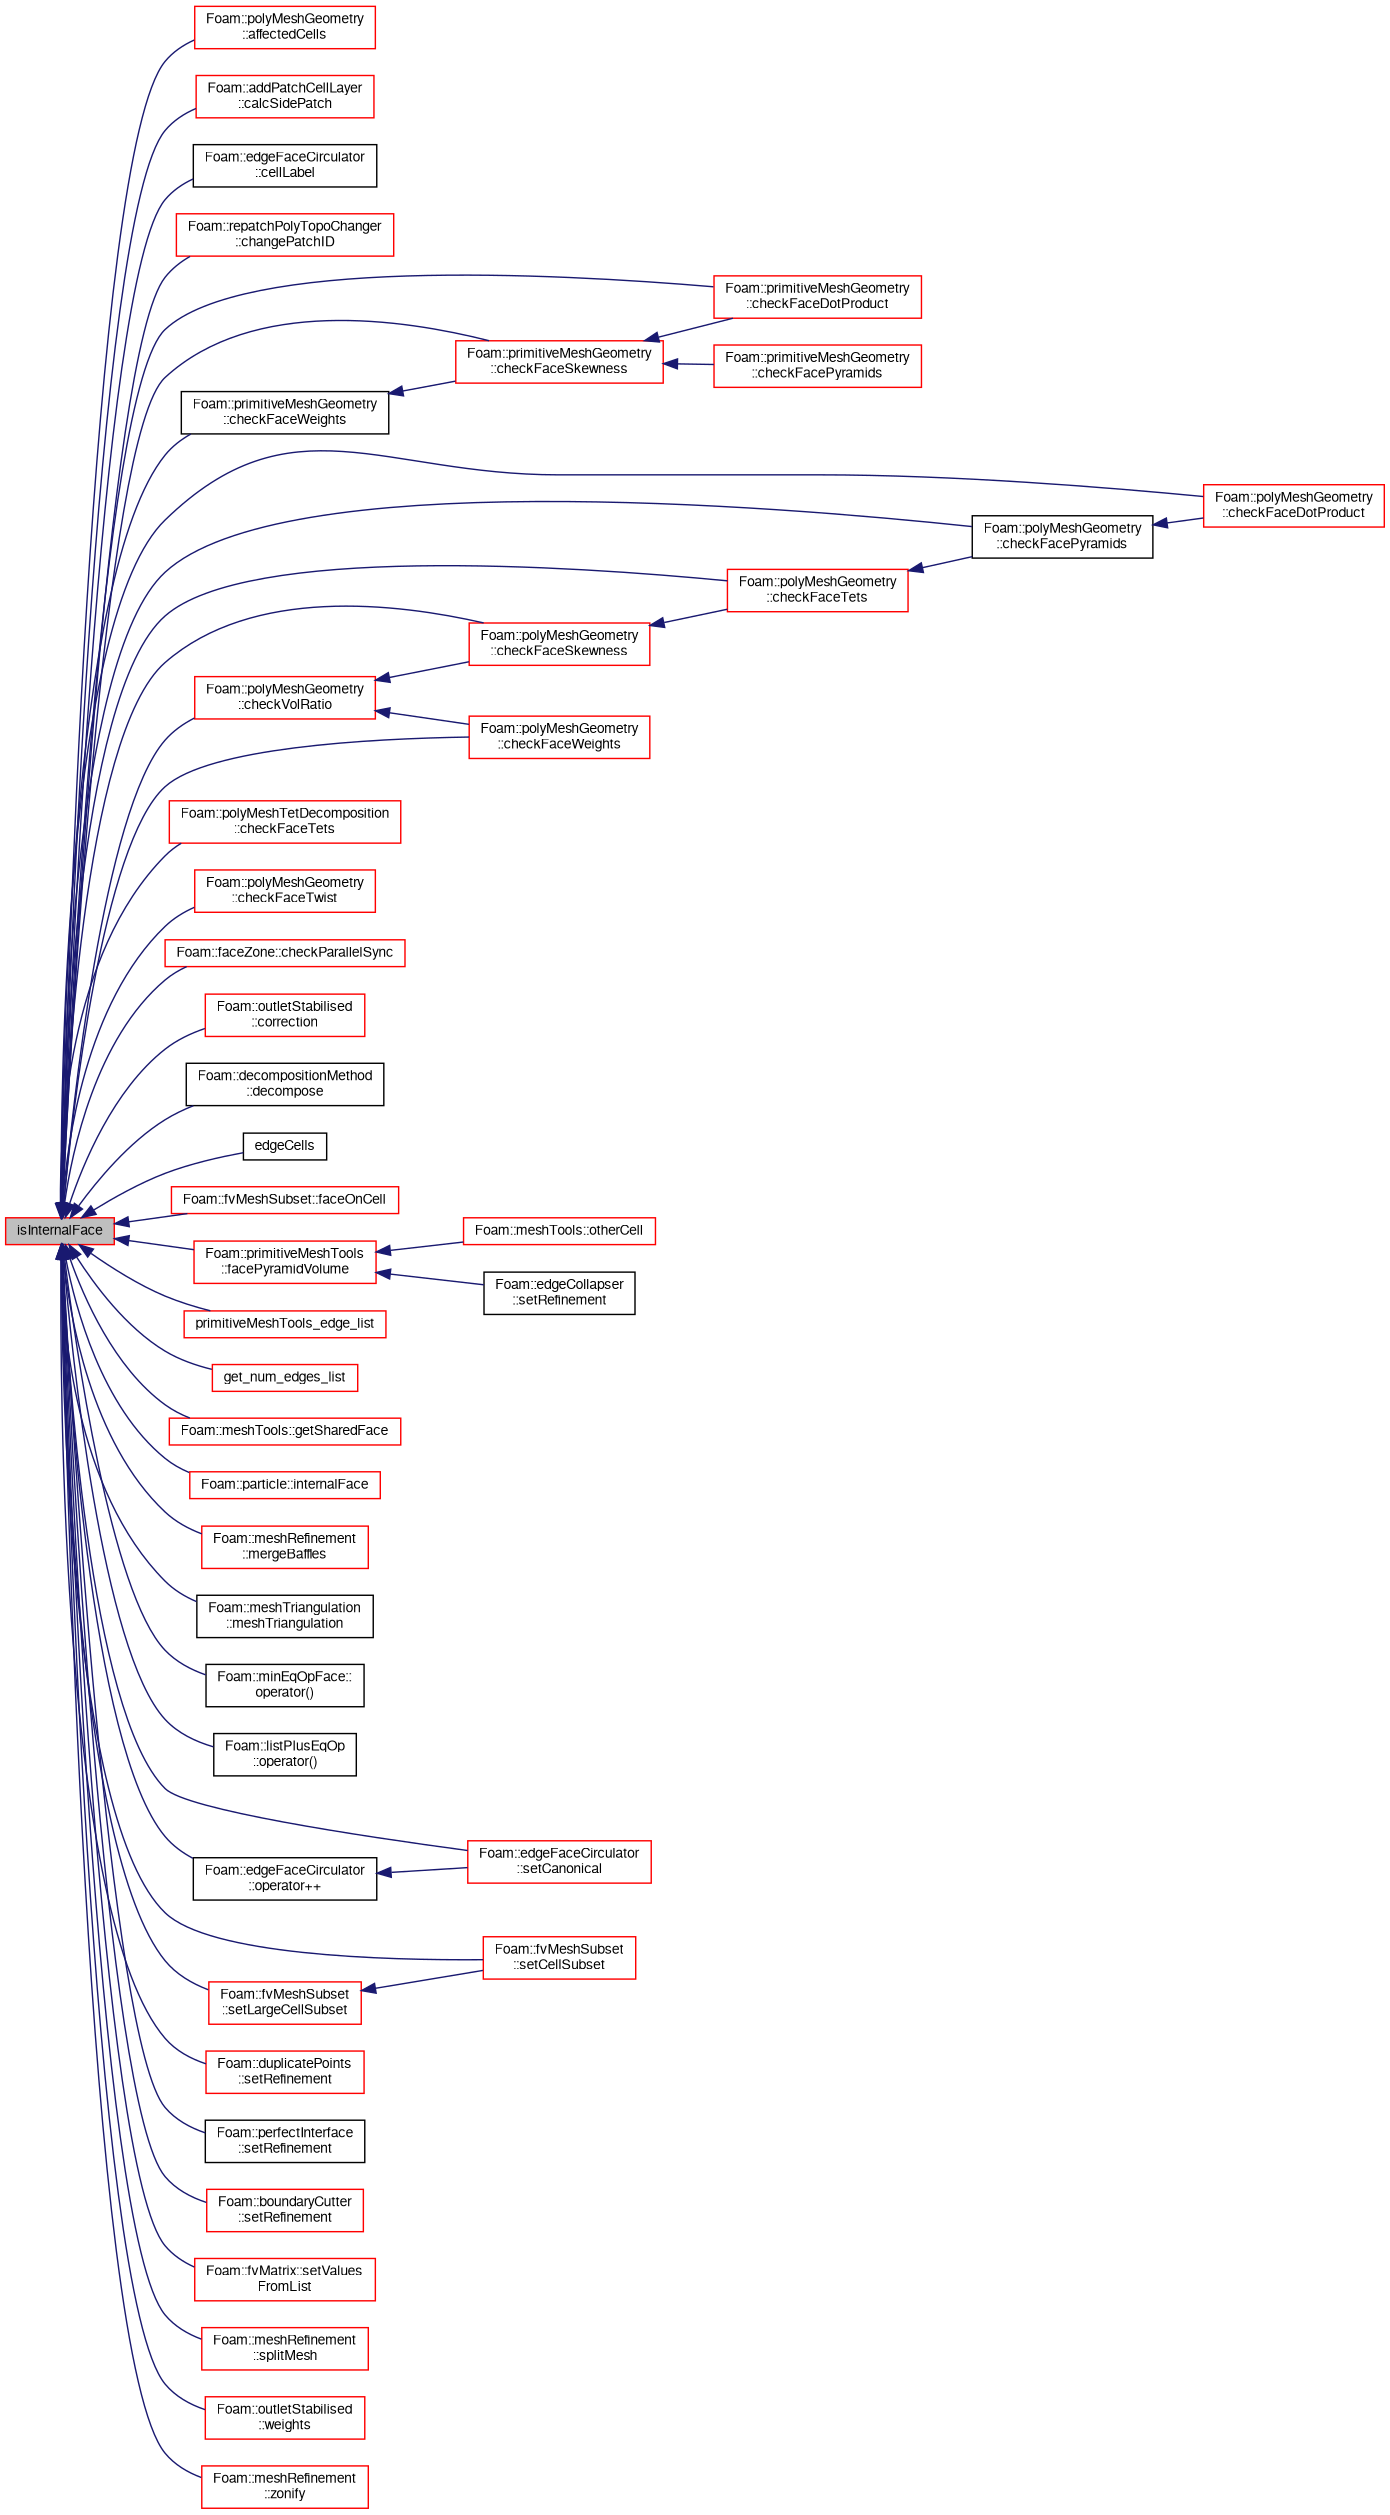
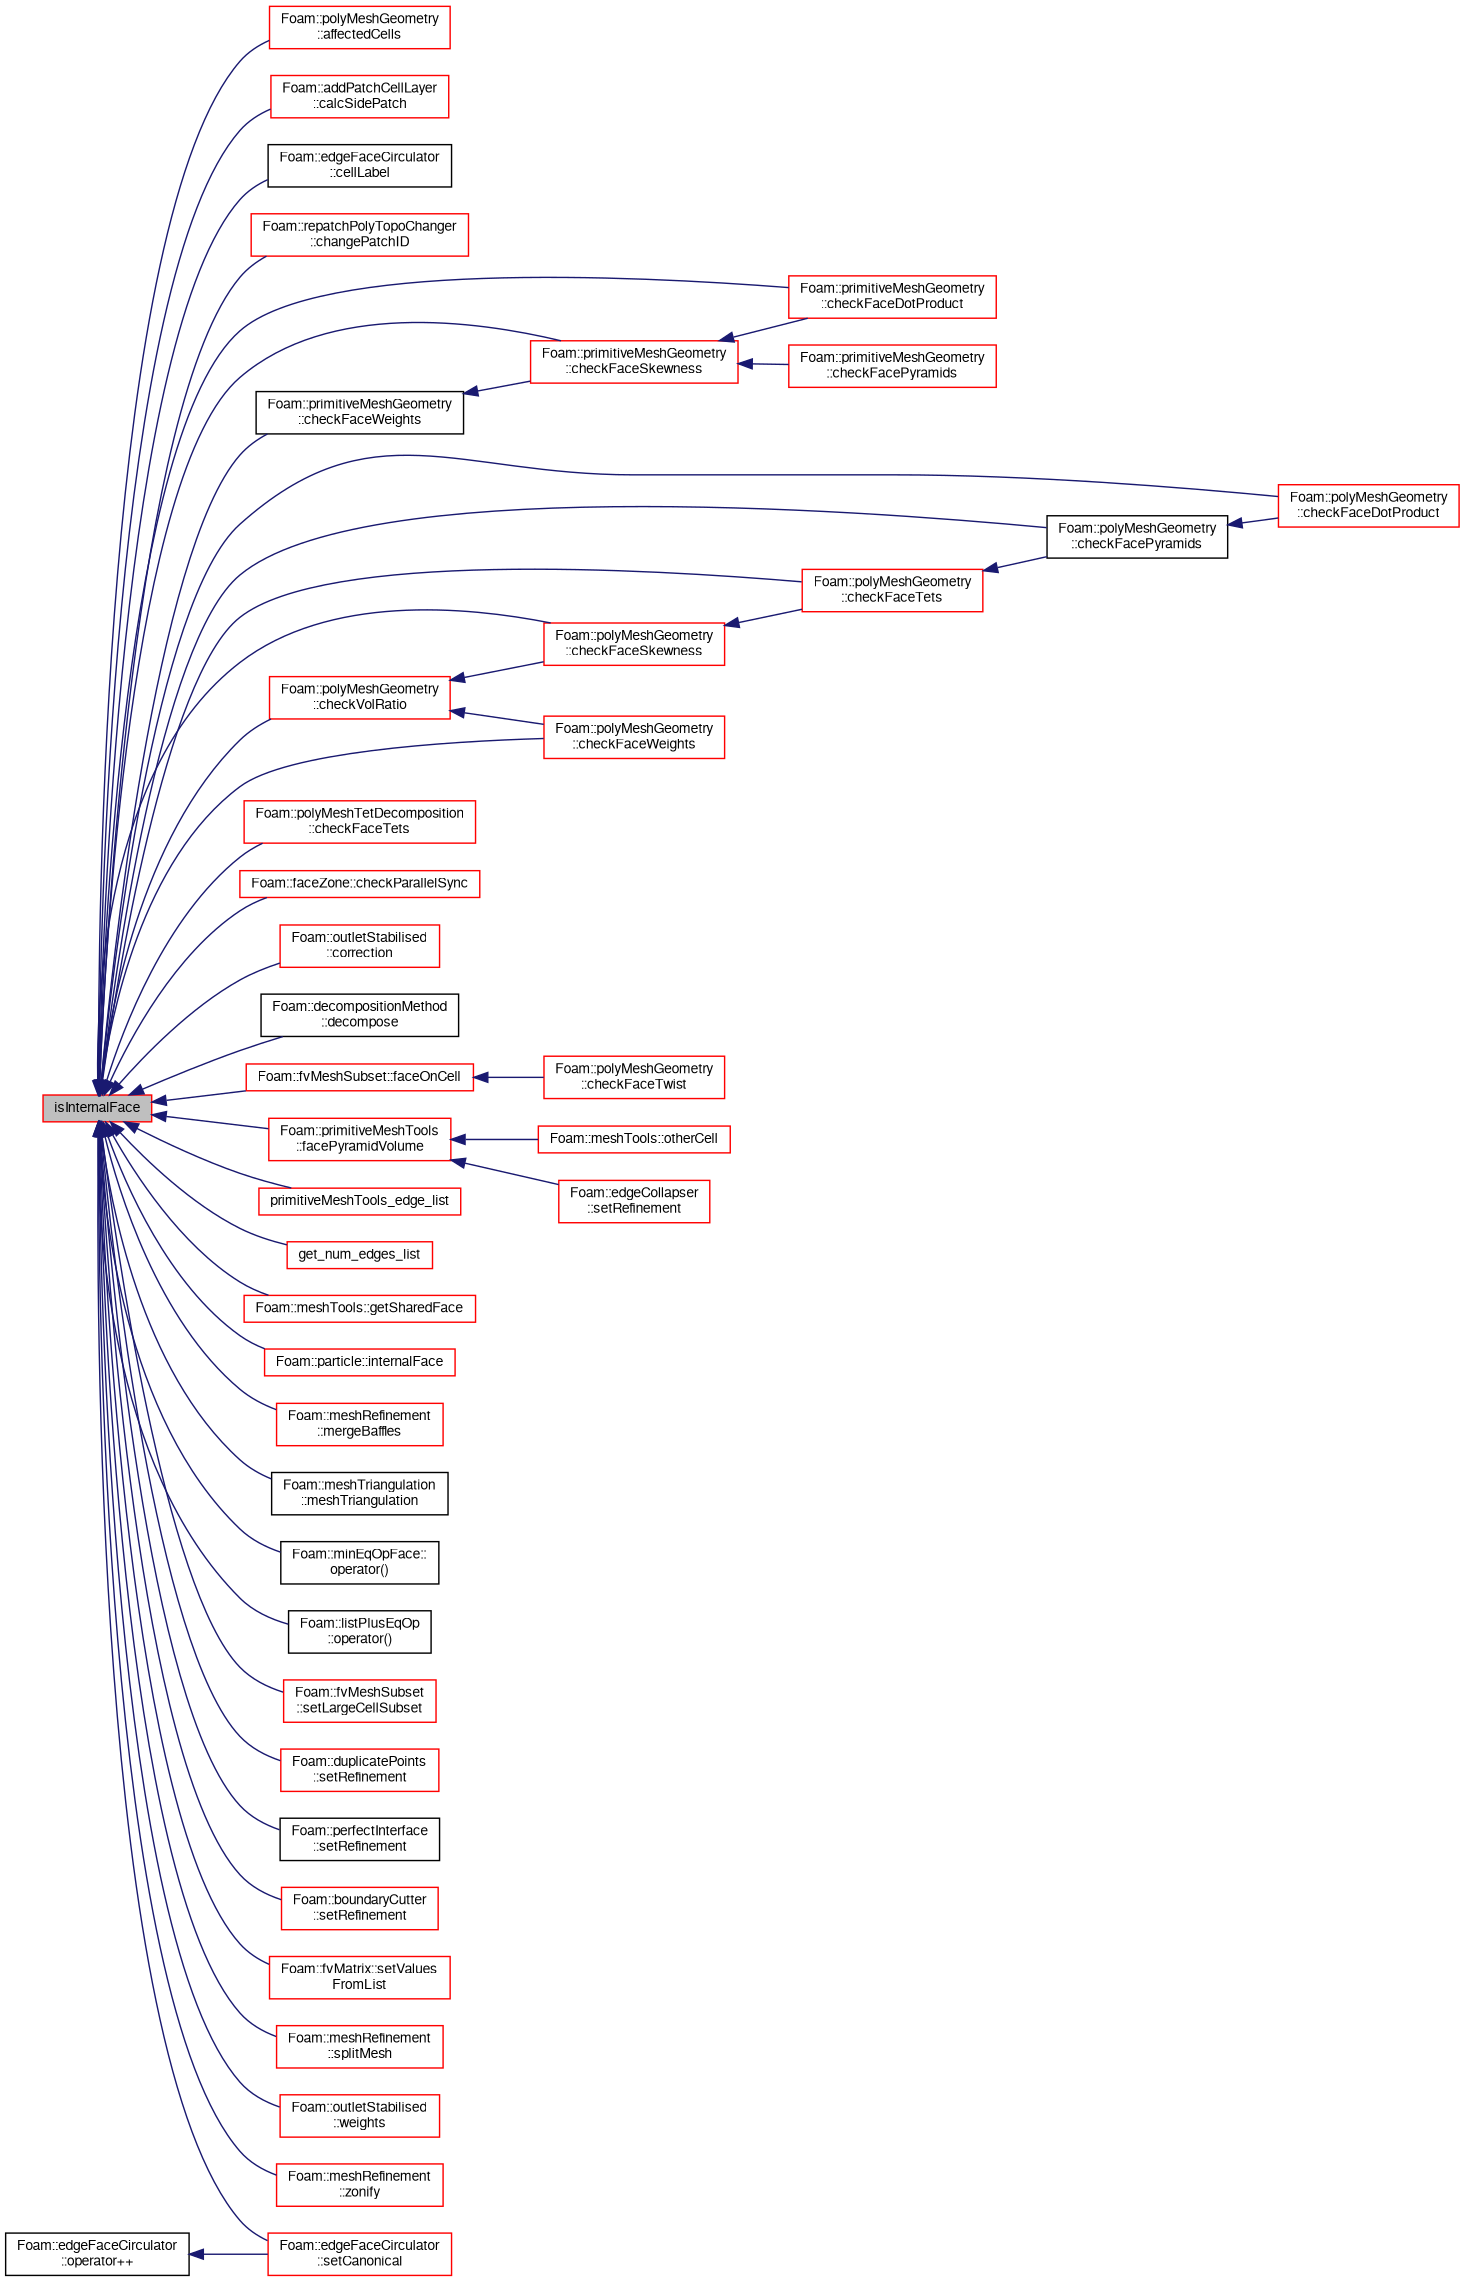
(96, 1039) -> (516, 1077)
(285, 1147) -> none
(560, 1293) -> (634, 1202)
(115, 1710) -> none
(560, 1958) -> none
